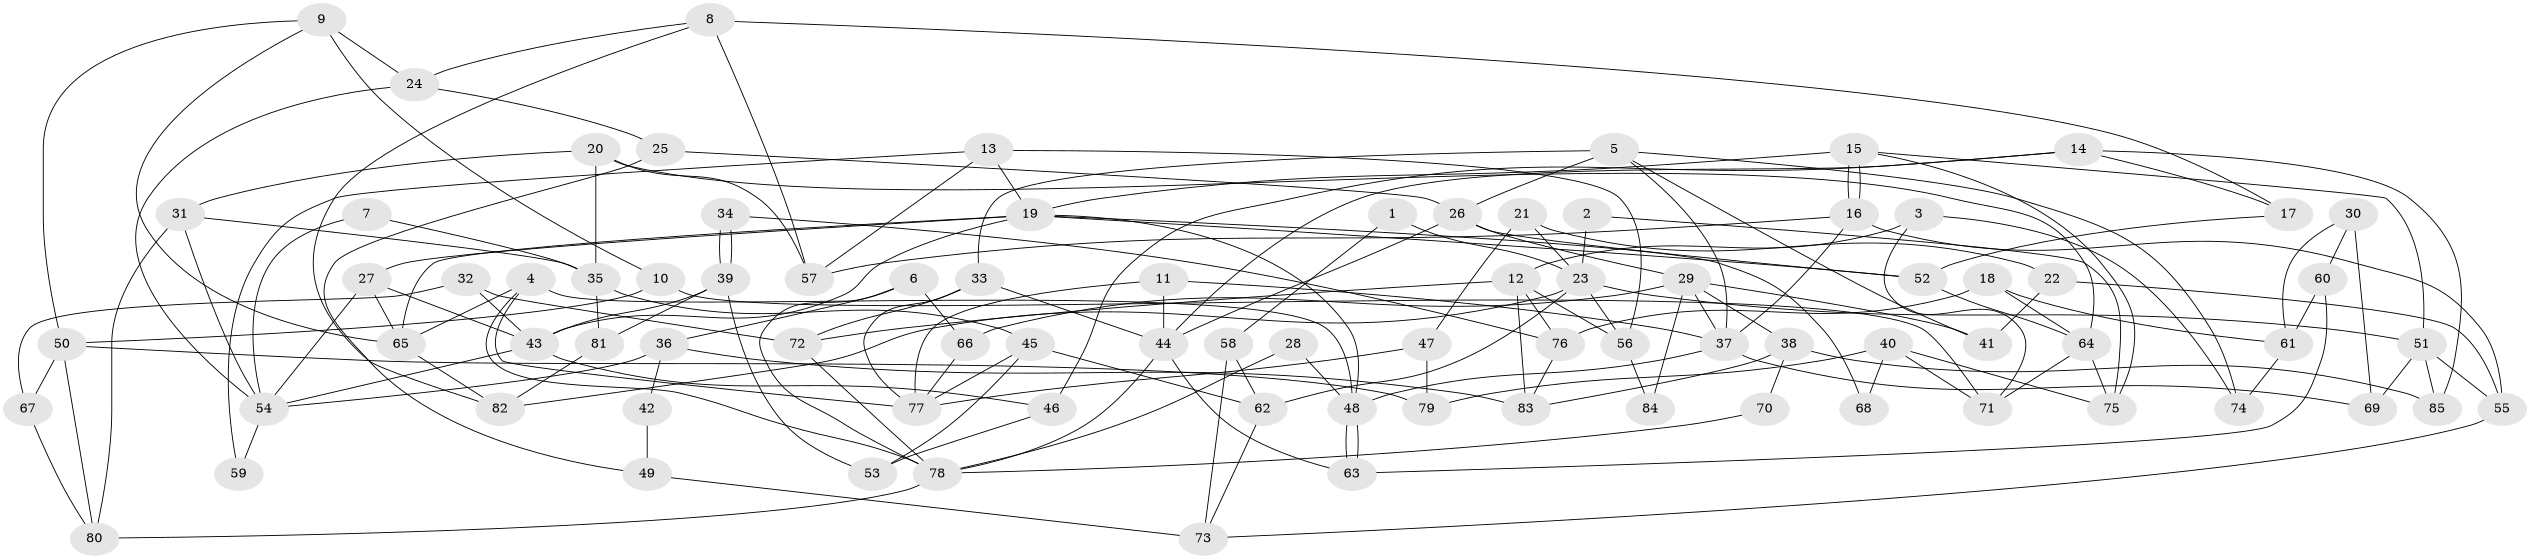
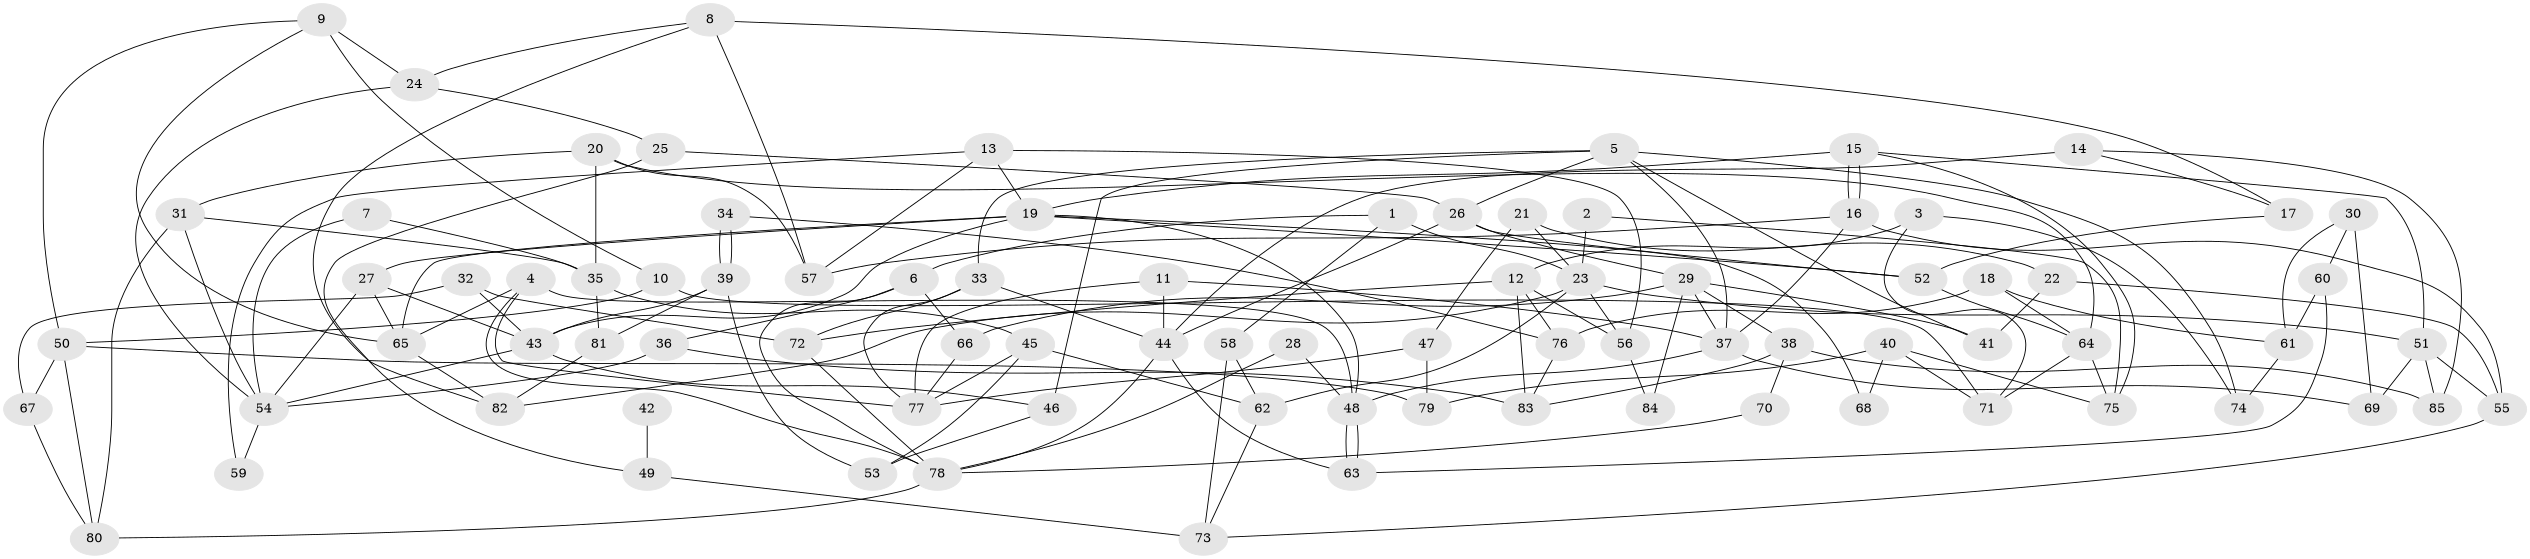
(1293, 198) -> (1244, 170)
none -> (1138, 229)
(657, 373) -> none
